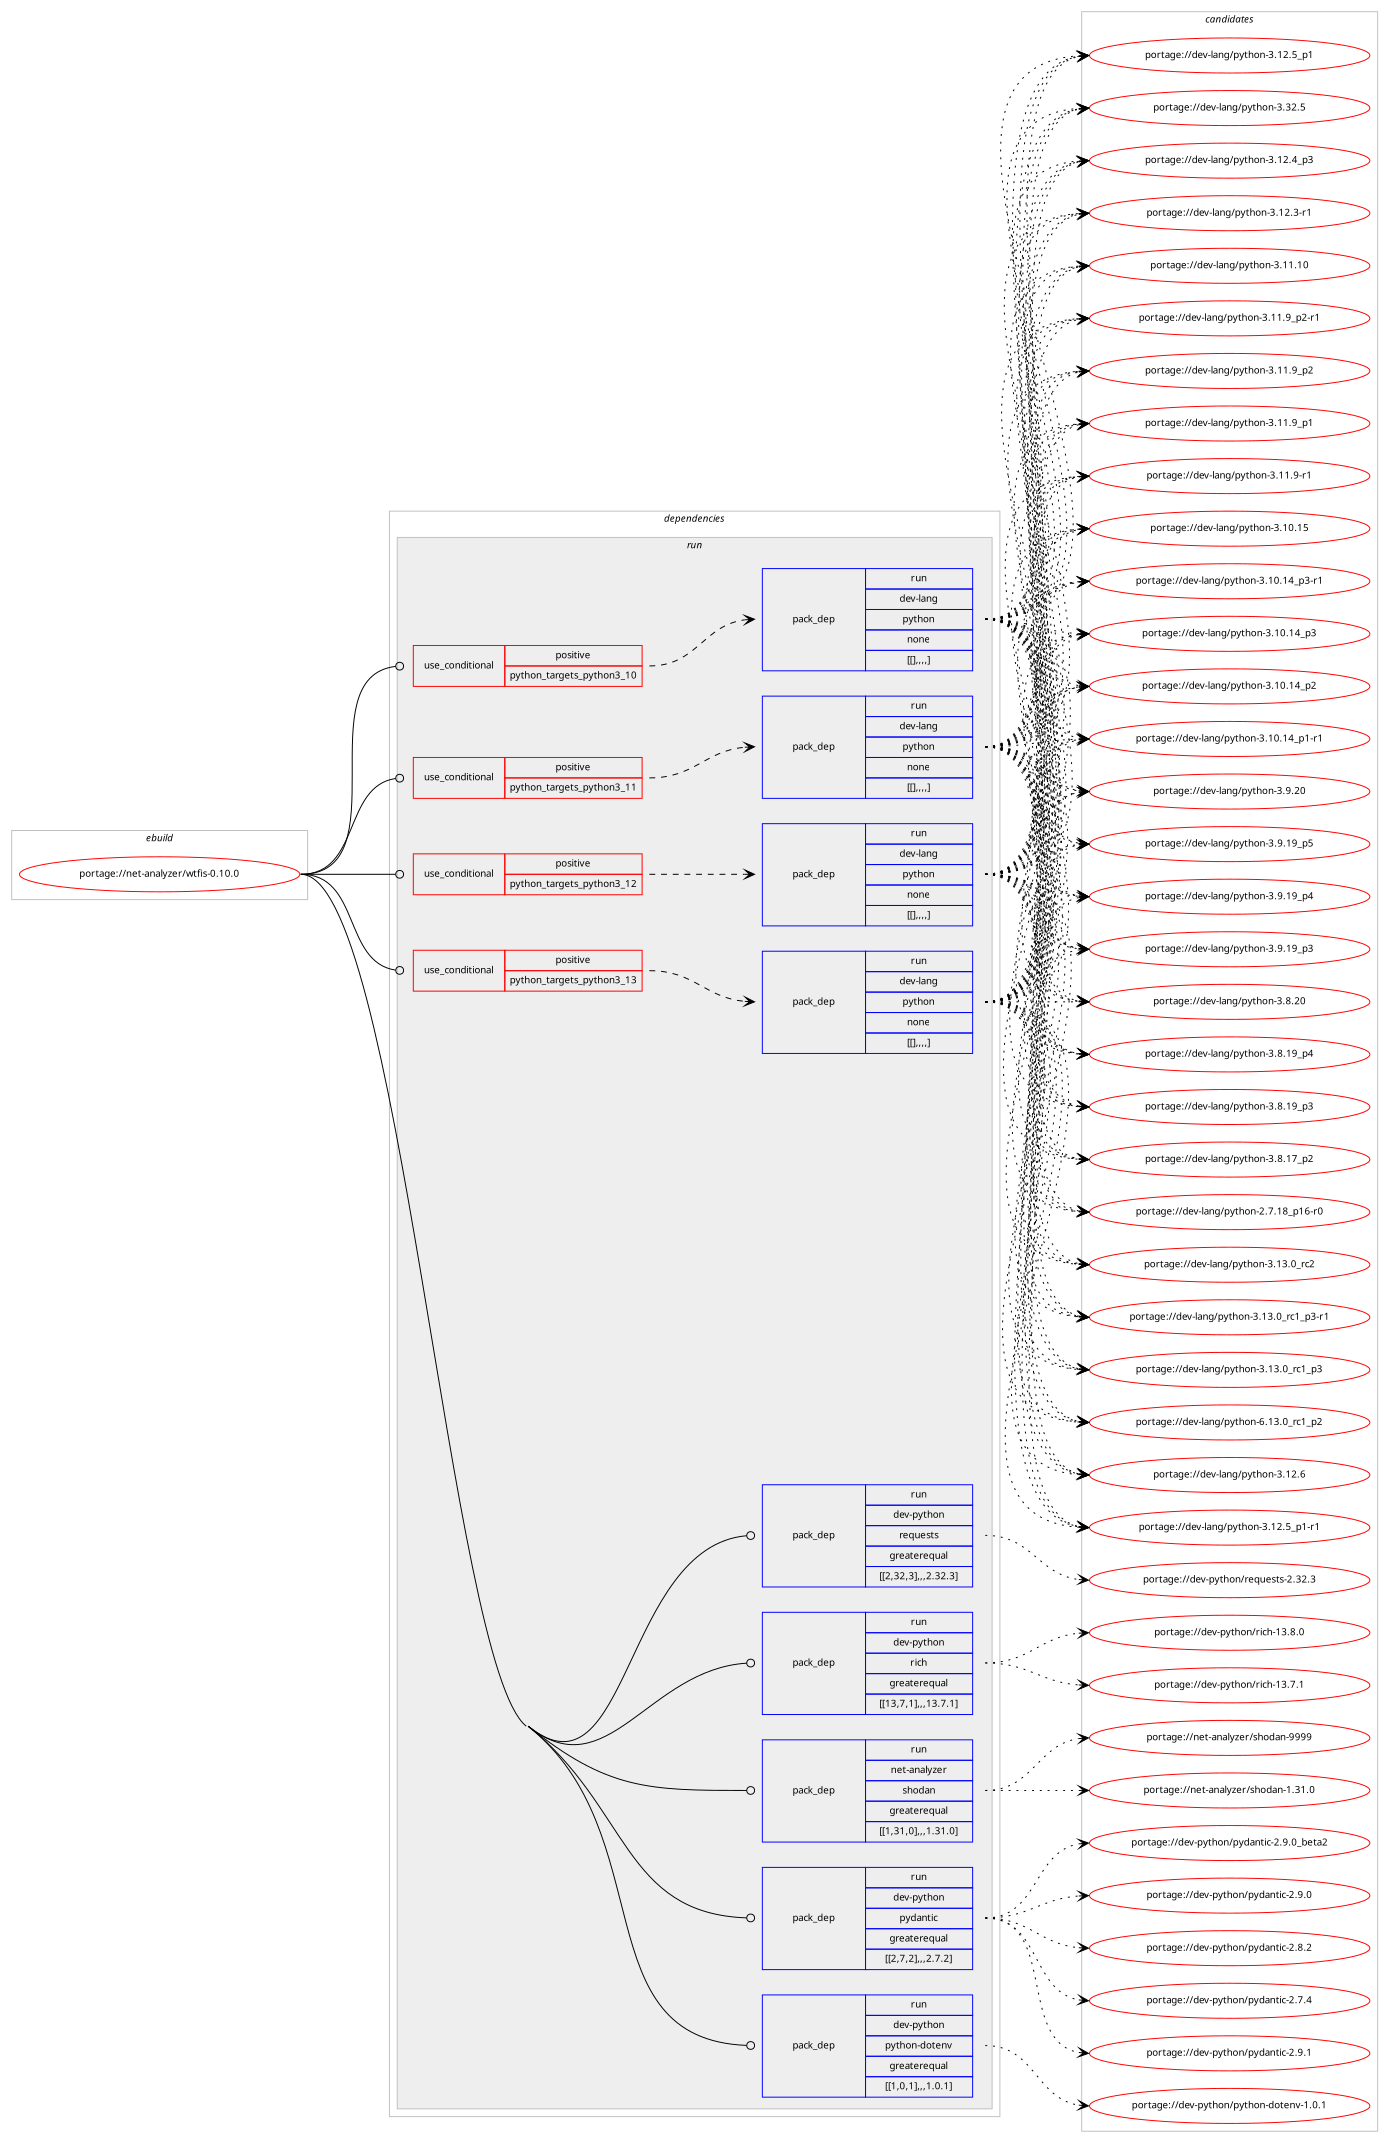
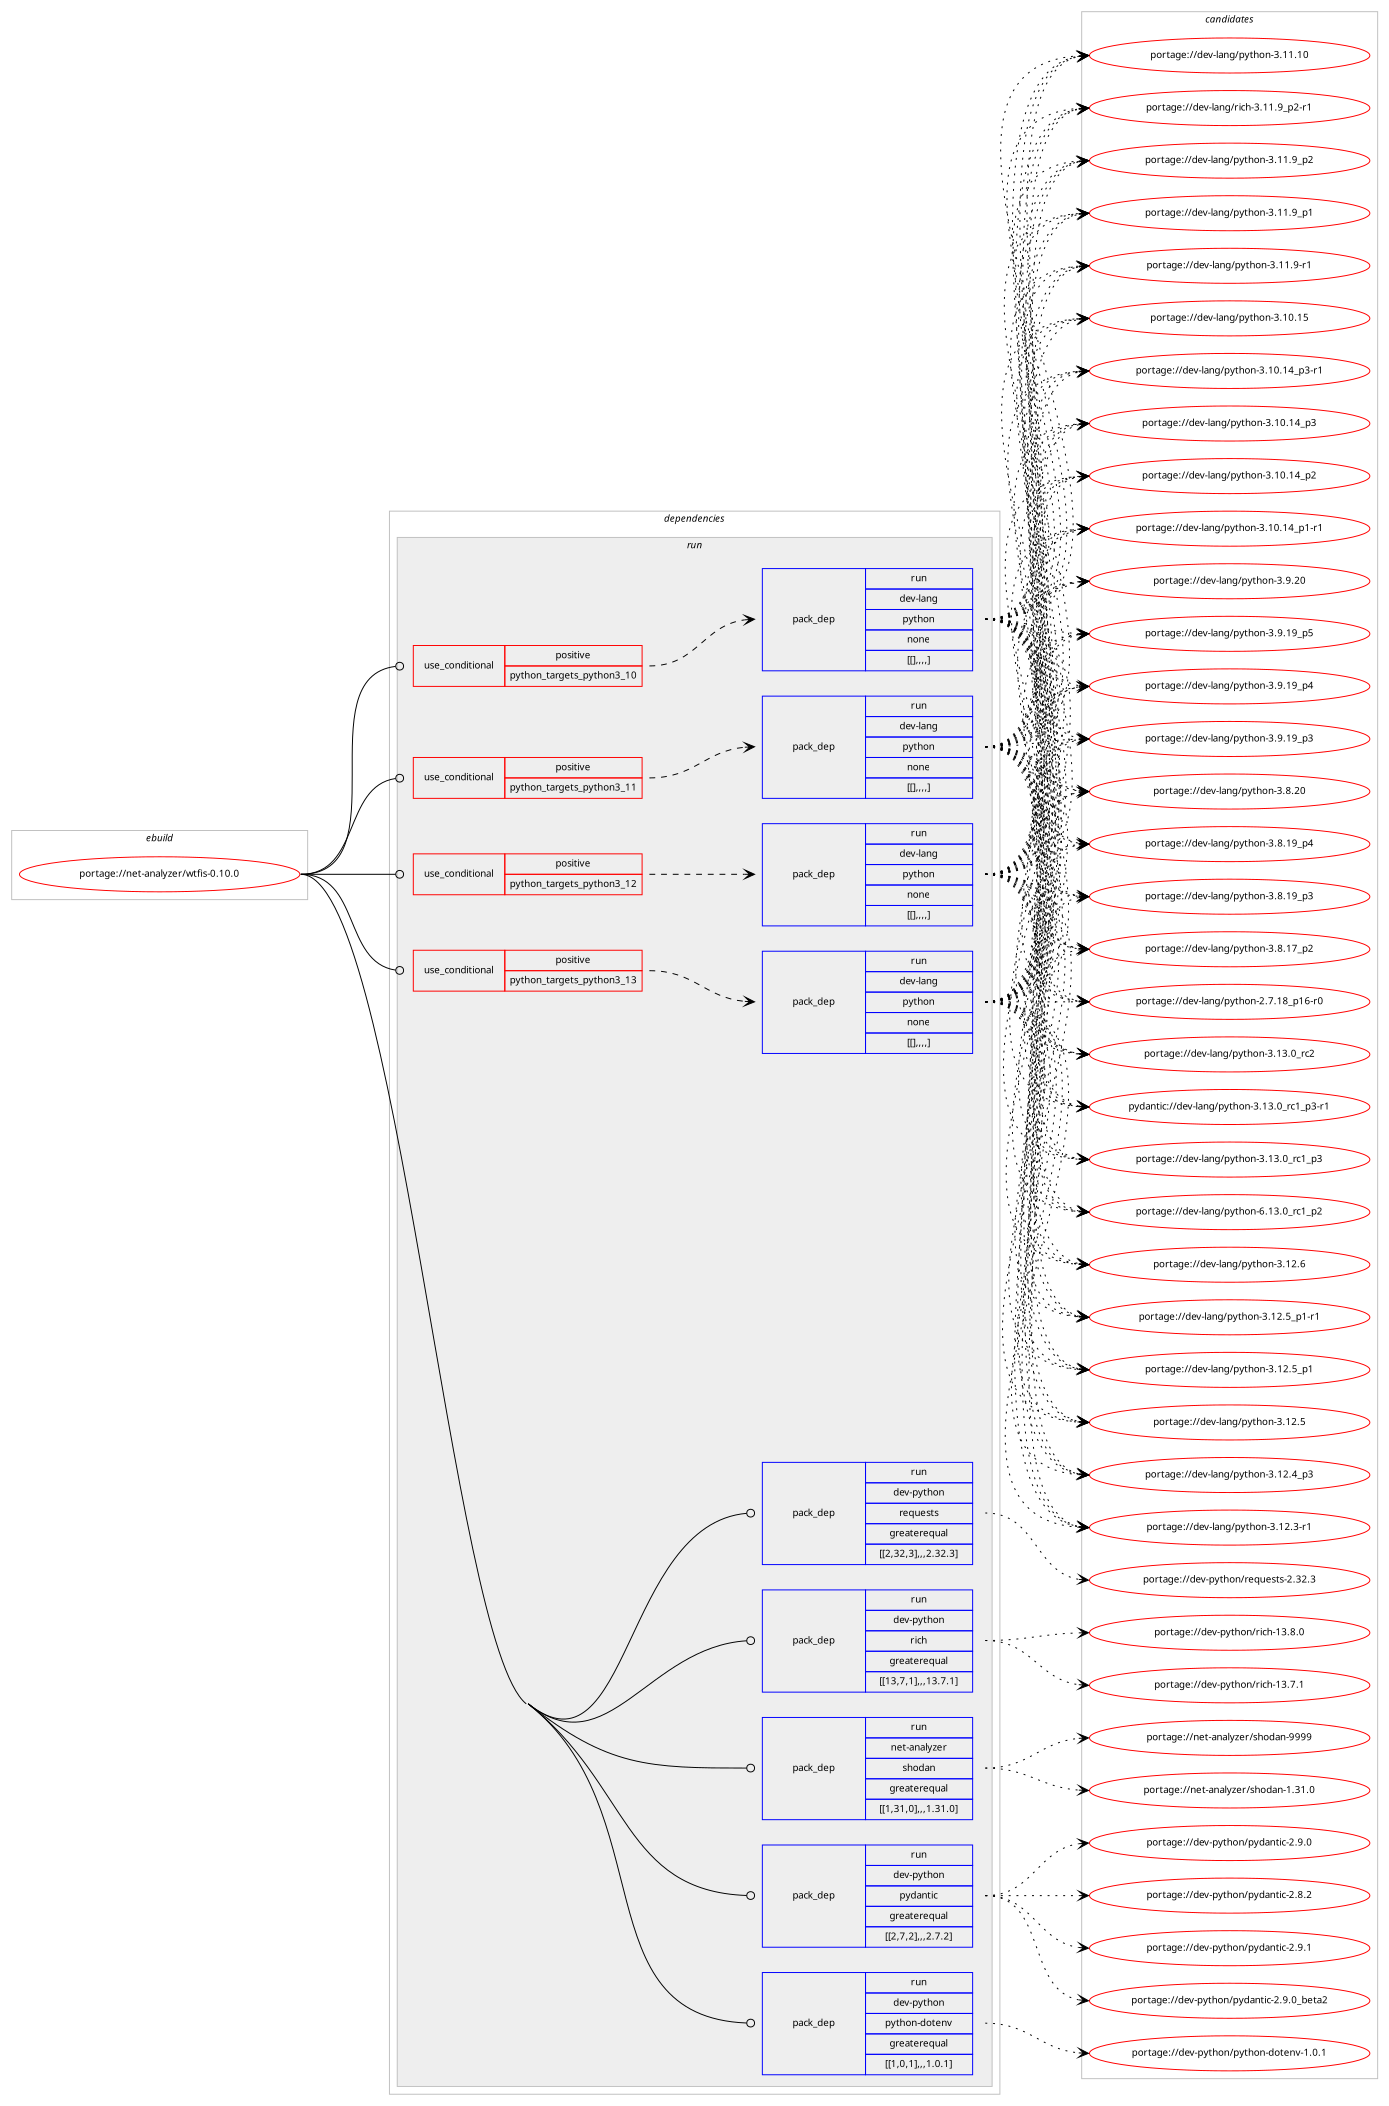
(1230, 108) -> (1230, 1422)
(1230, 318) -> (1230, 108)
(1230, 1317) -> (1230, 1107)
(1230, 2001) -> none
